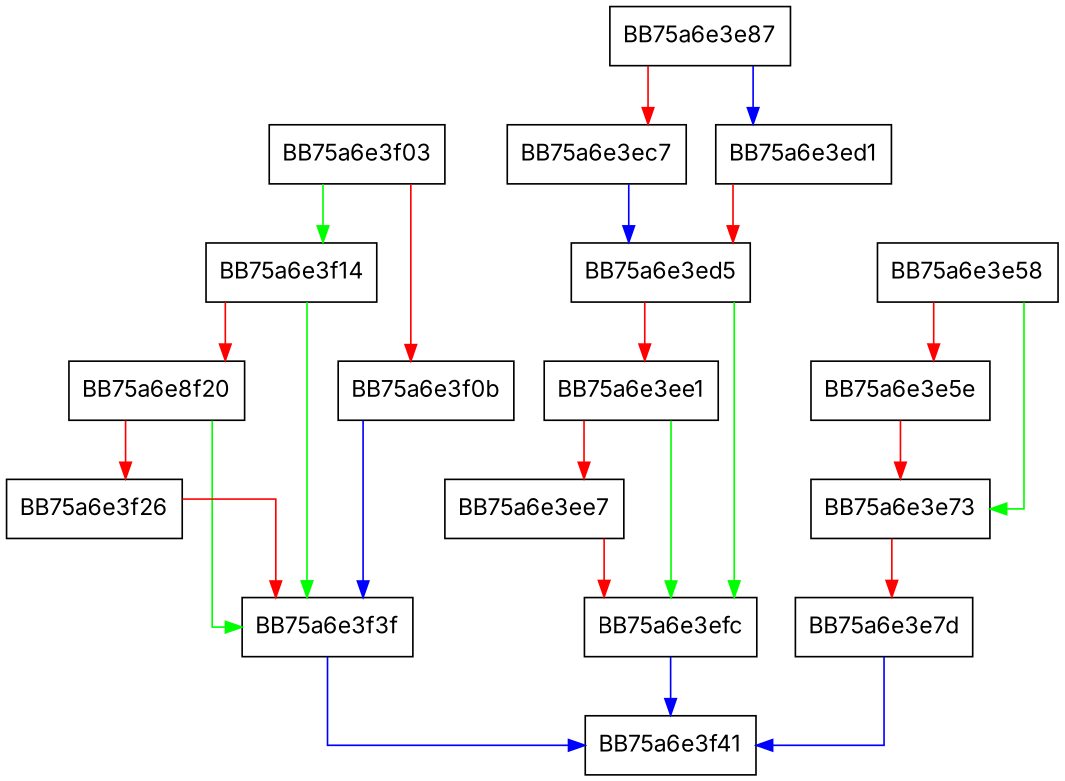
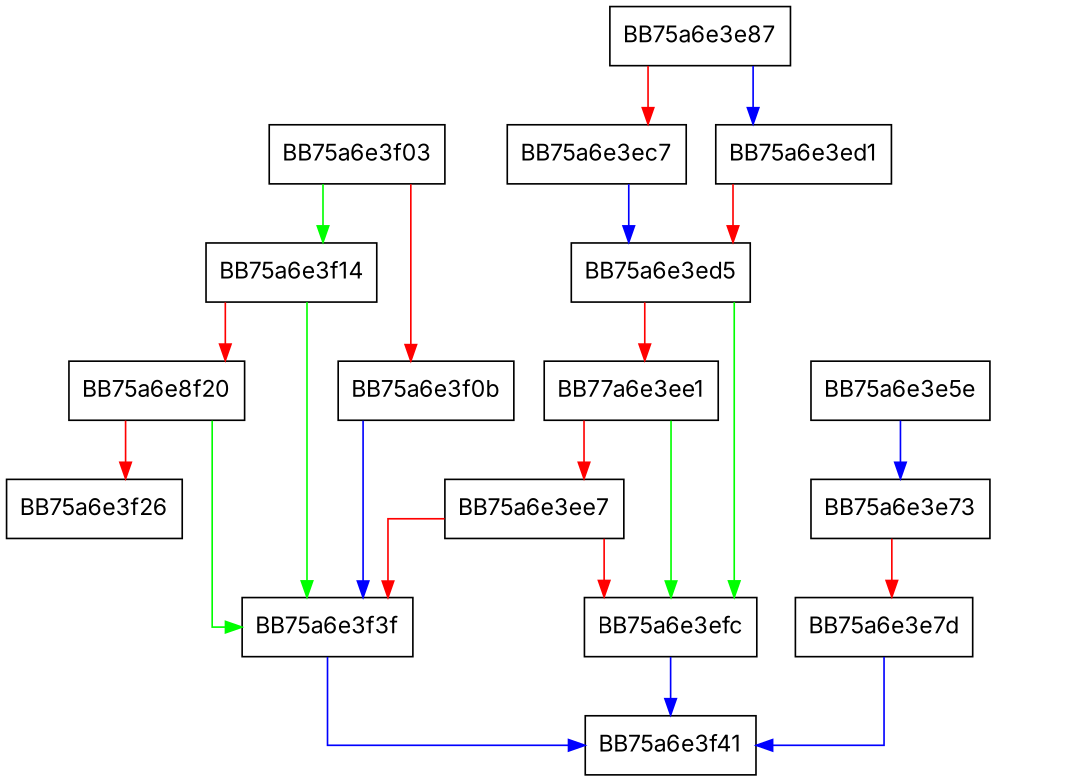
(968, 273) -> none
(631, 391) -> (631, 391)
(900, 441) -> (900, 441)
(270, 499) -> (388, 522)
